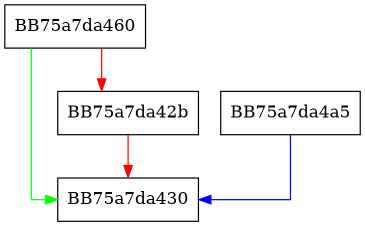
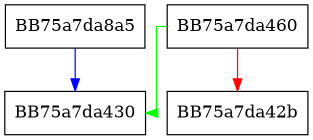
(290, 113) -> (75, 26)
(128, 150) -> none
